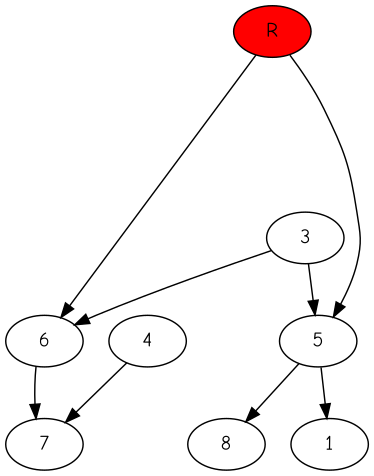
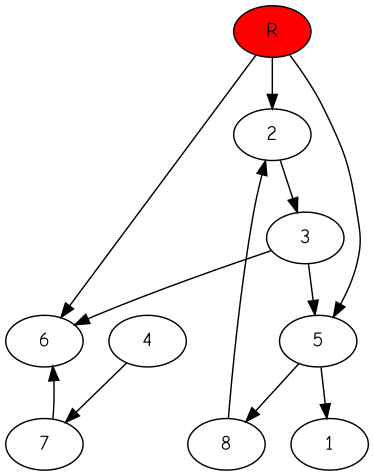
none -> (272, 135)
(35, 385) -> (54, 400)
